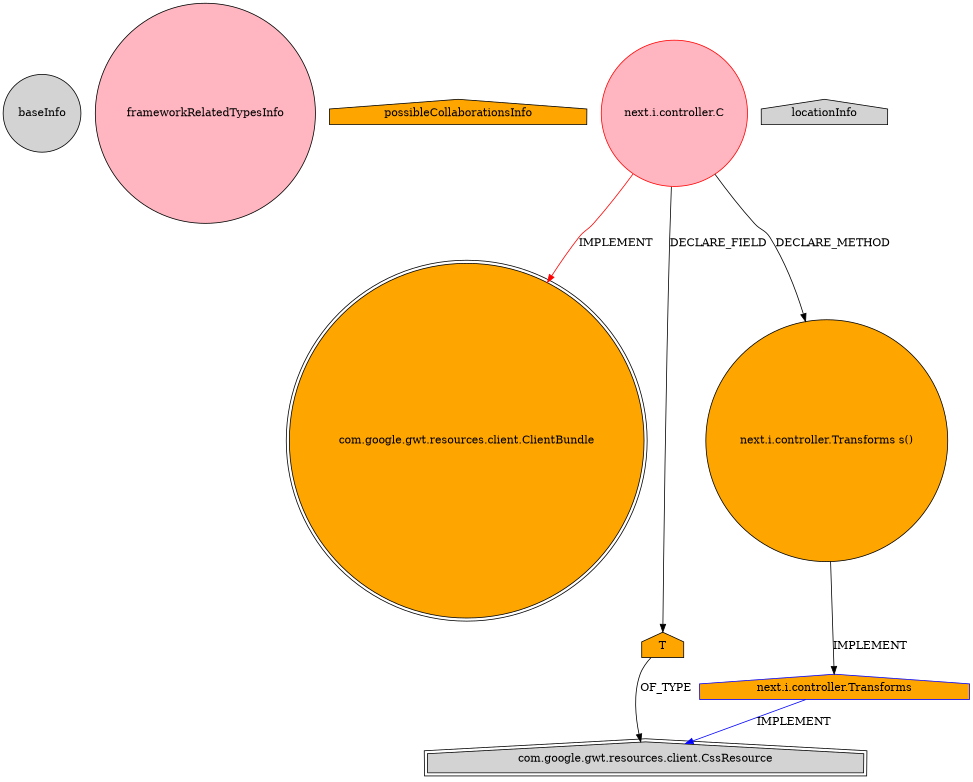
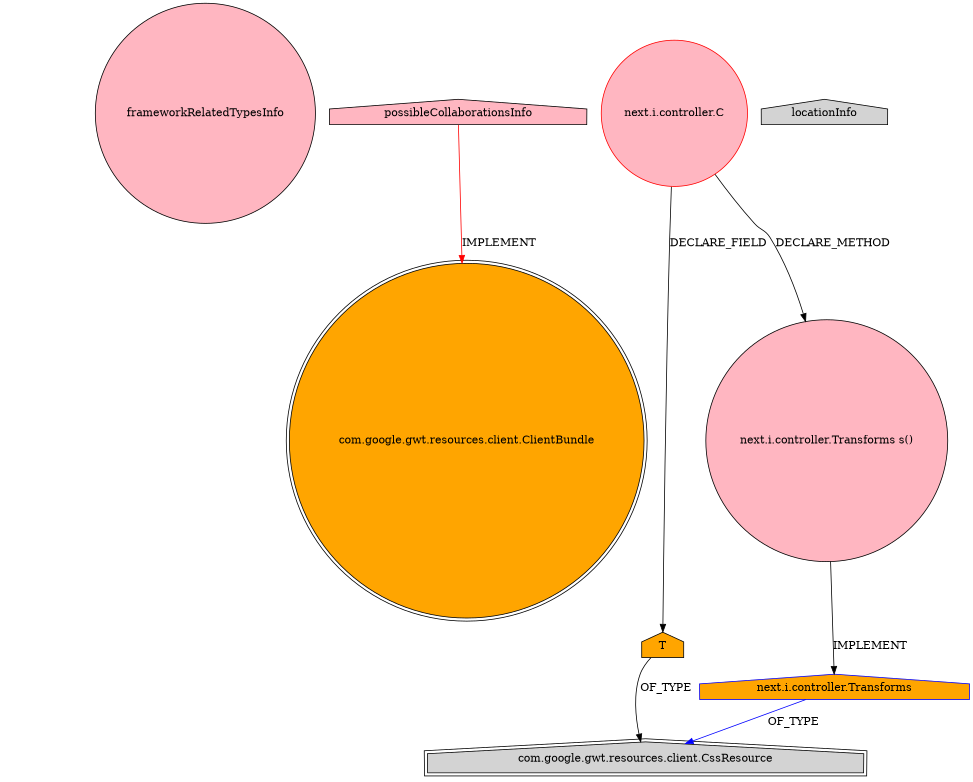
(42, 113) -> none
(458, 113) -> (458, 113)
(592, 225) -> (460, 190)
(827, 441) -> (827, 441)
(794, 722) -> (794, 722)
